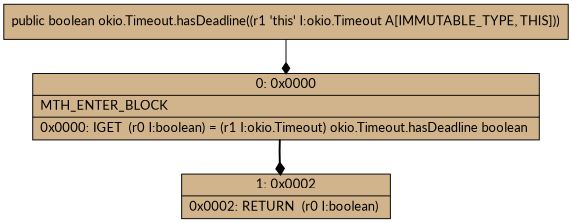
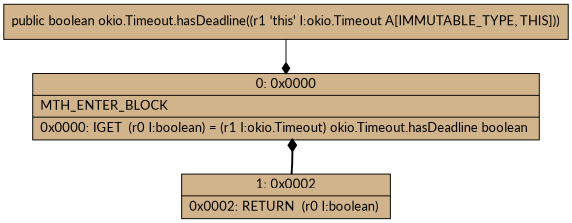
(280, 151) -> (292, 163)
